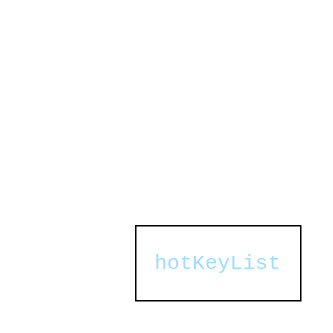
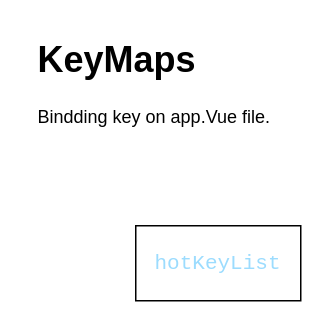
none -> (166, 91)
